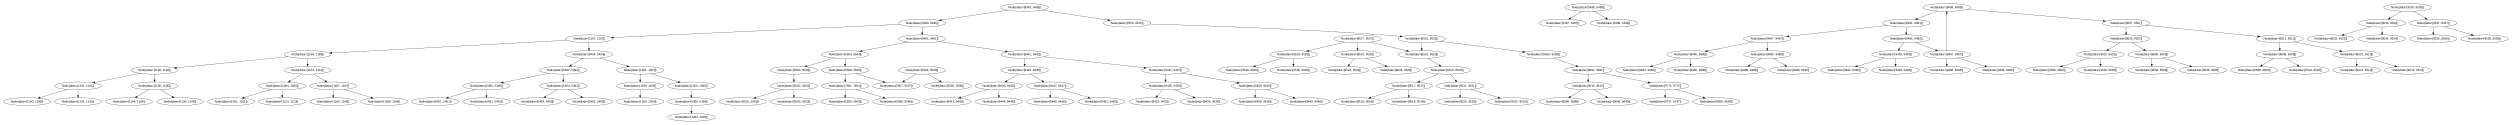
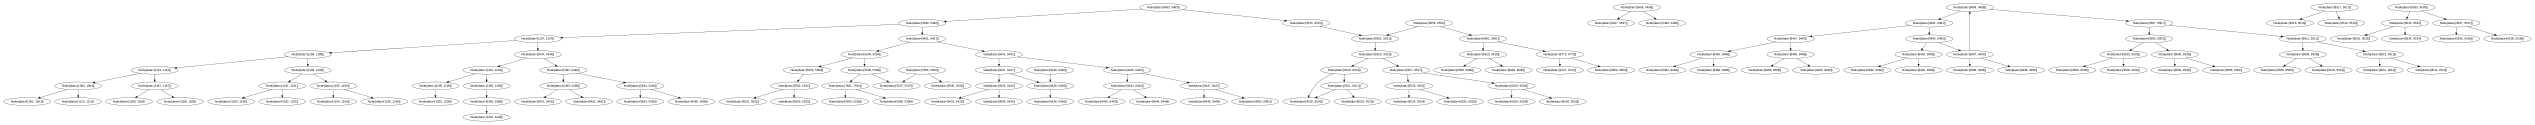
(1389, 46) -> (1390, 62)
(1481, 47) -> (1403, 31)
(1429, 78) -> (1319, 82)
(1280, 93) -> (1050, 77)
